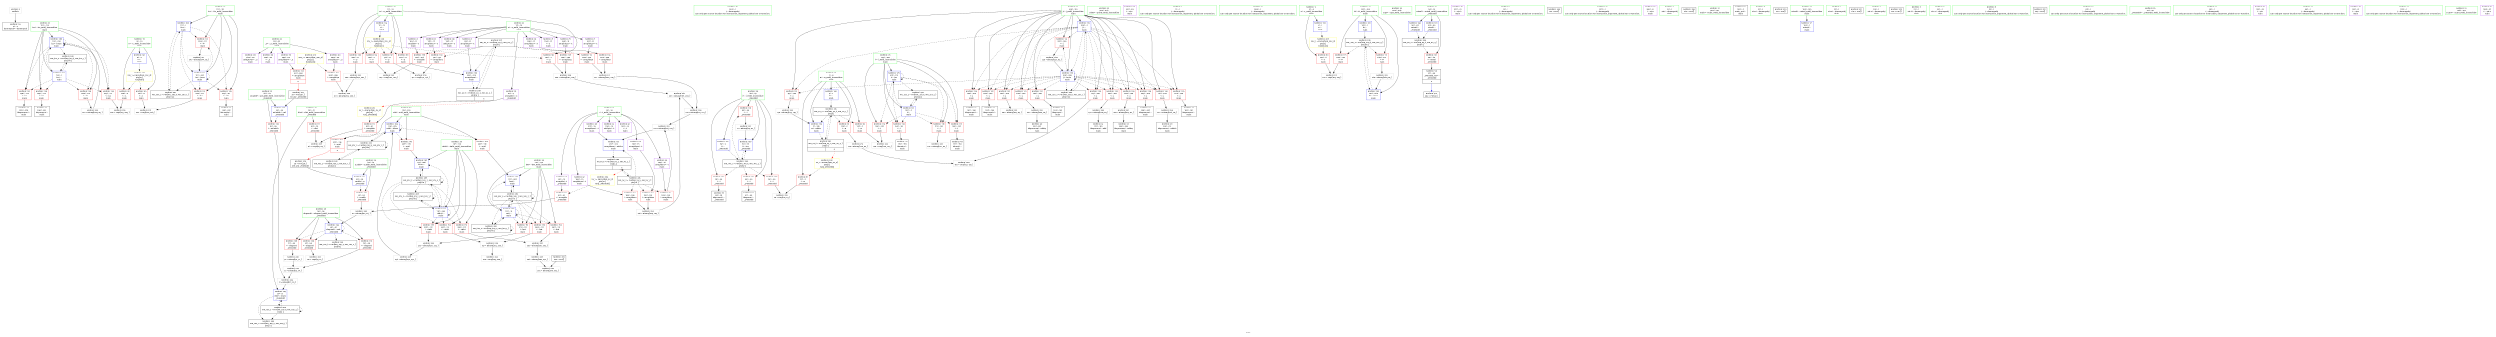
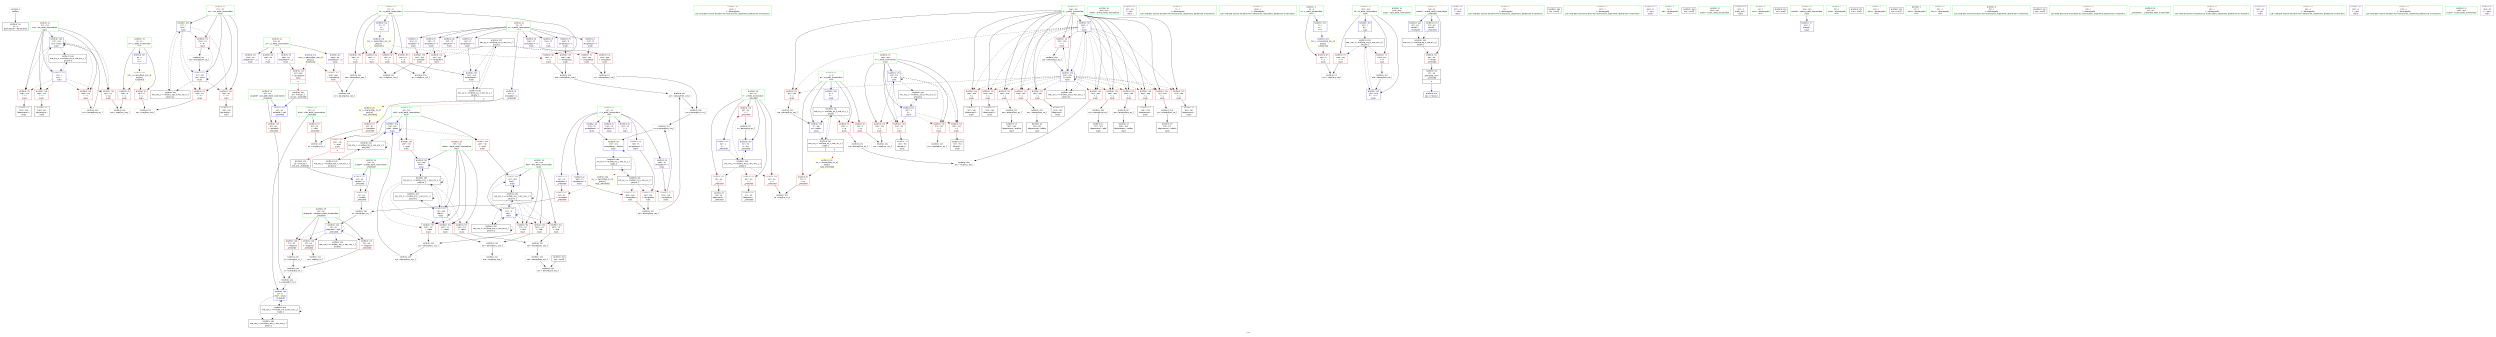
none -> (1012, 127)
